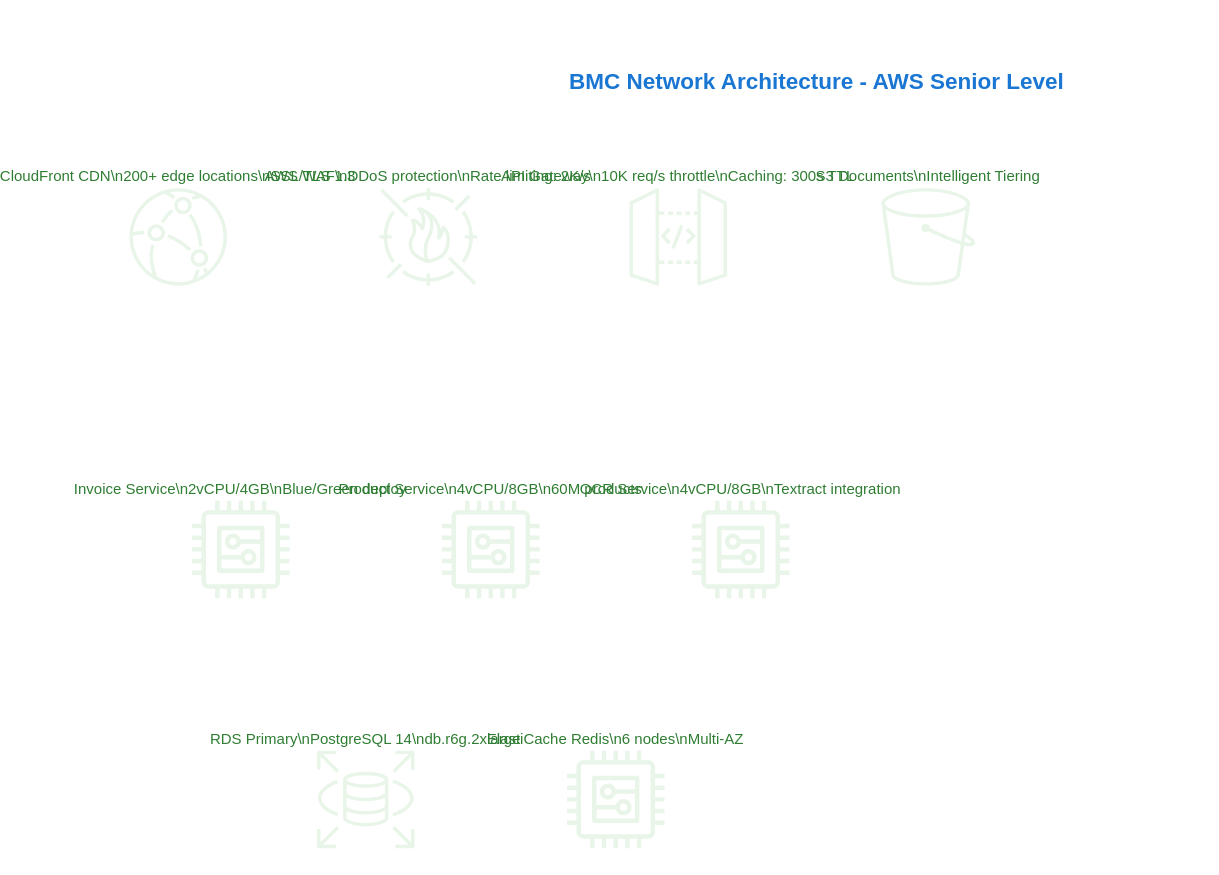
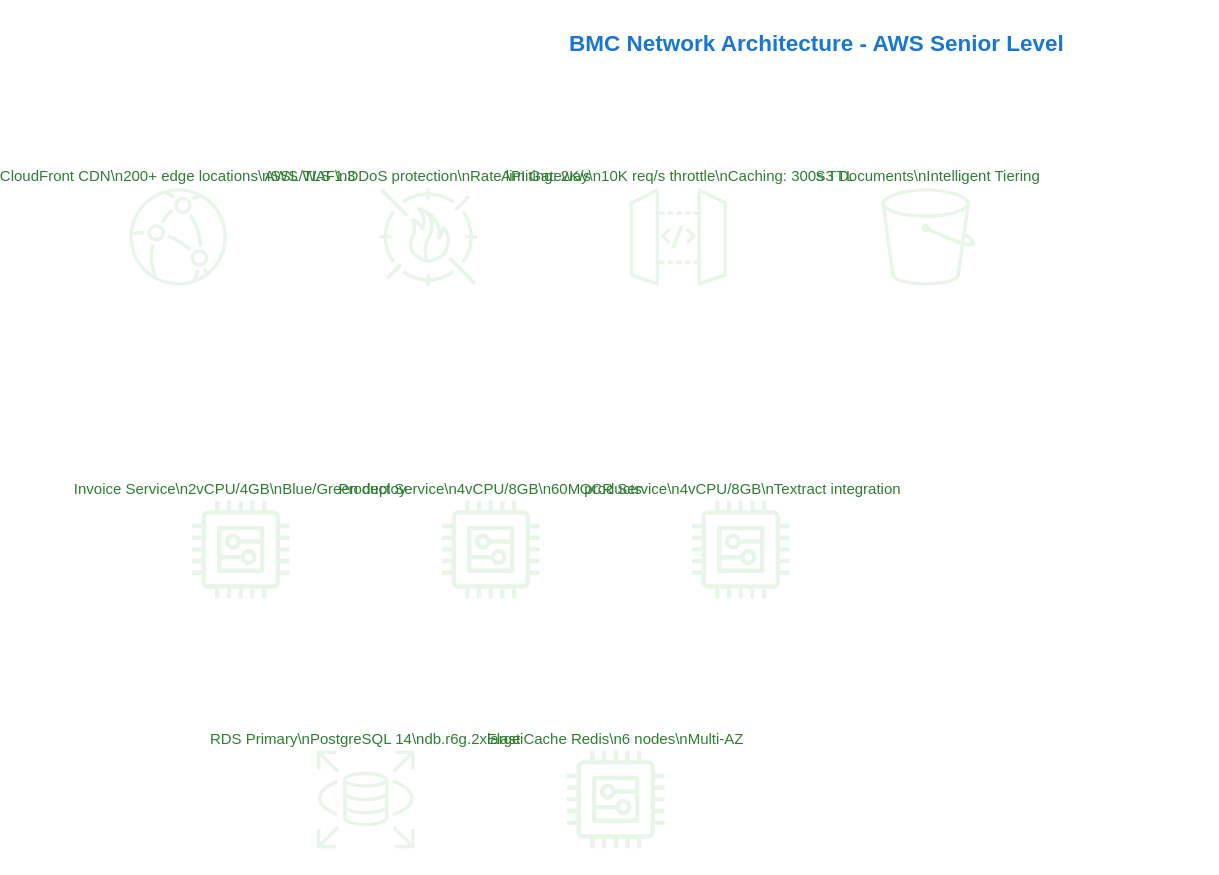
(817, 82) -> (817, 44)
